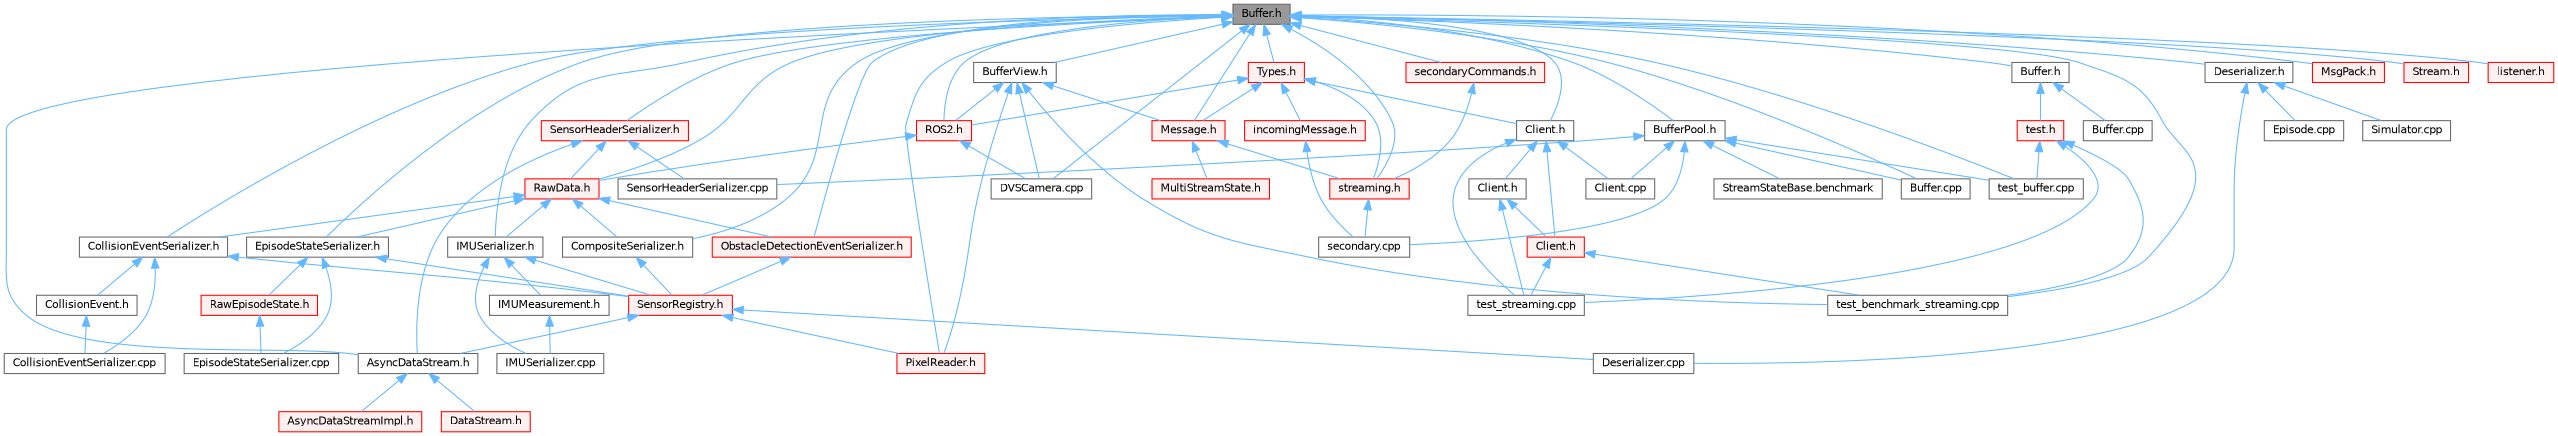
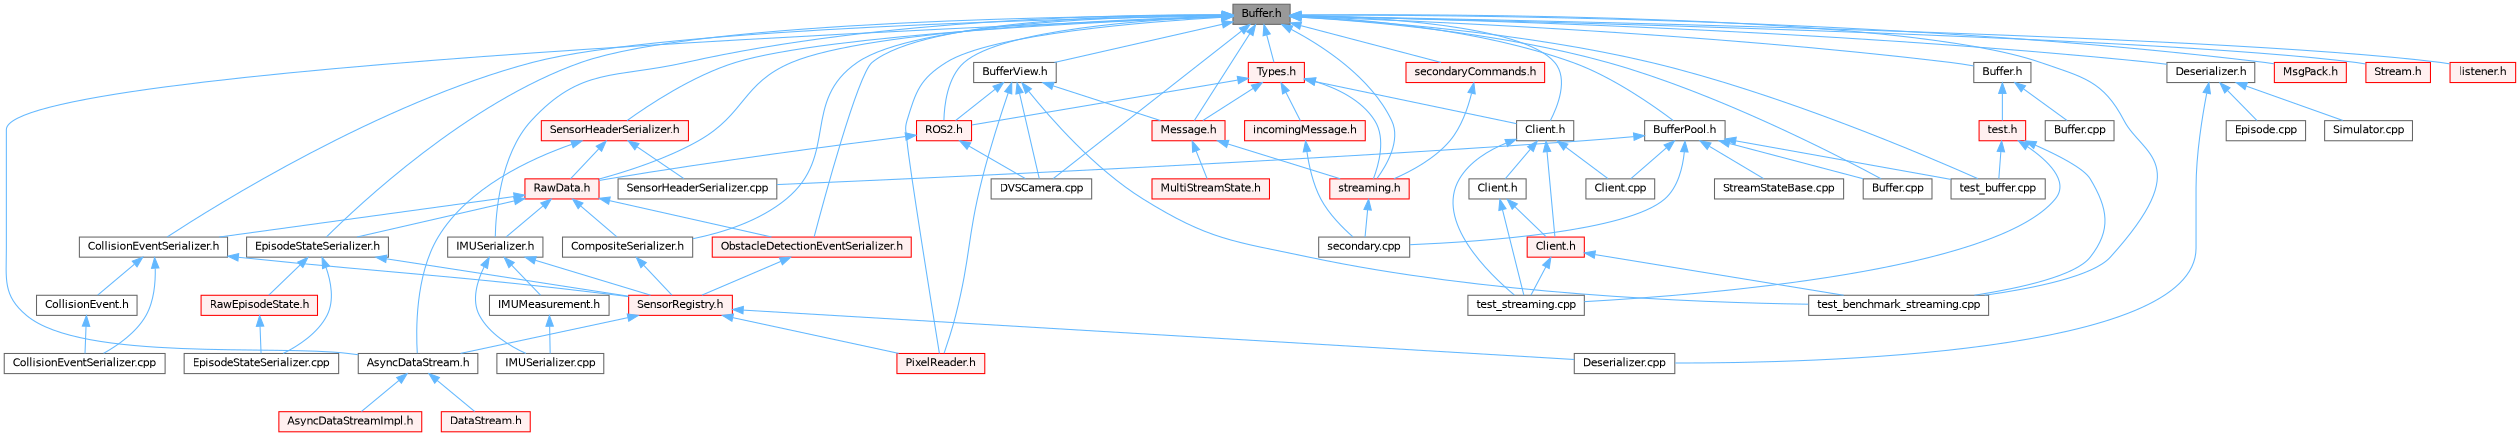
(1798, 189) -> (1779, 189)
